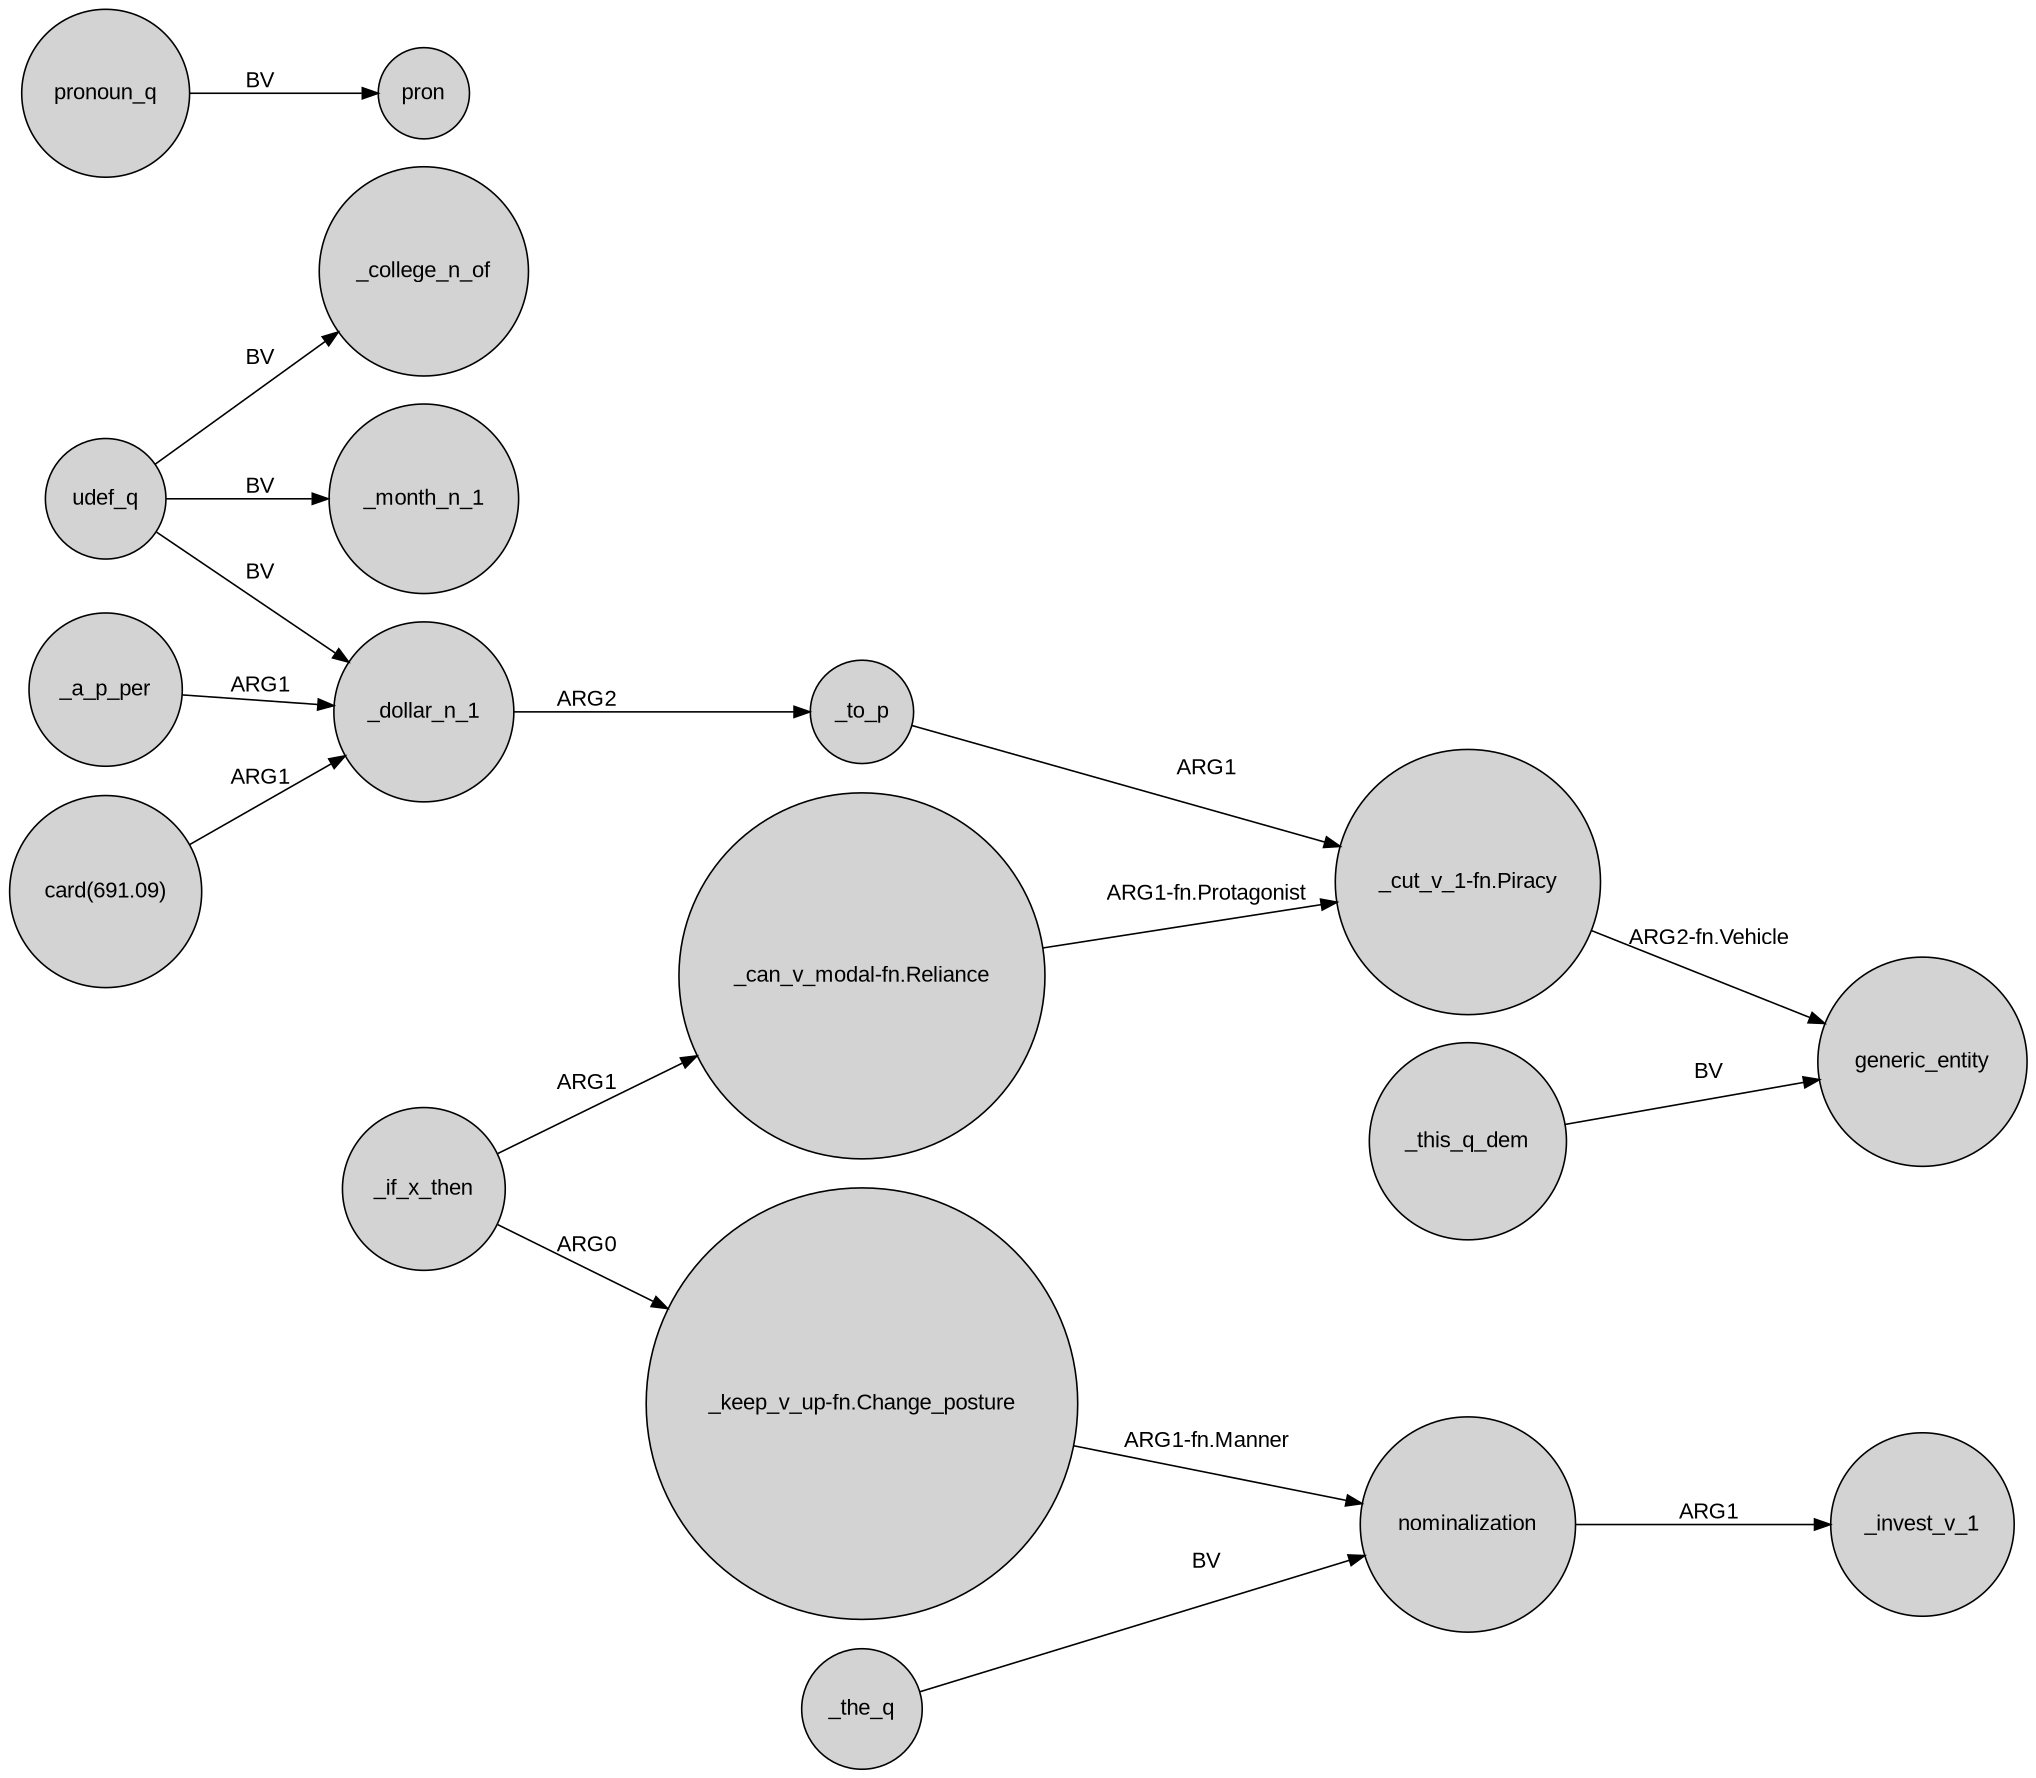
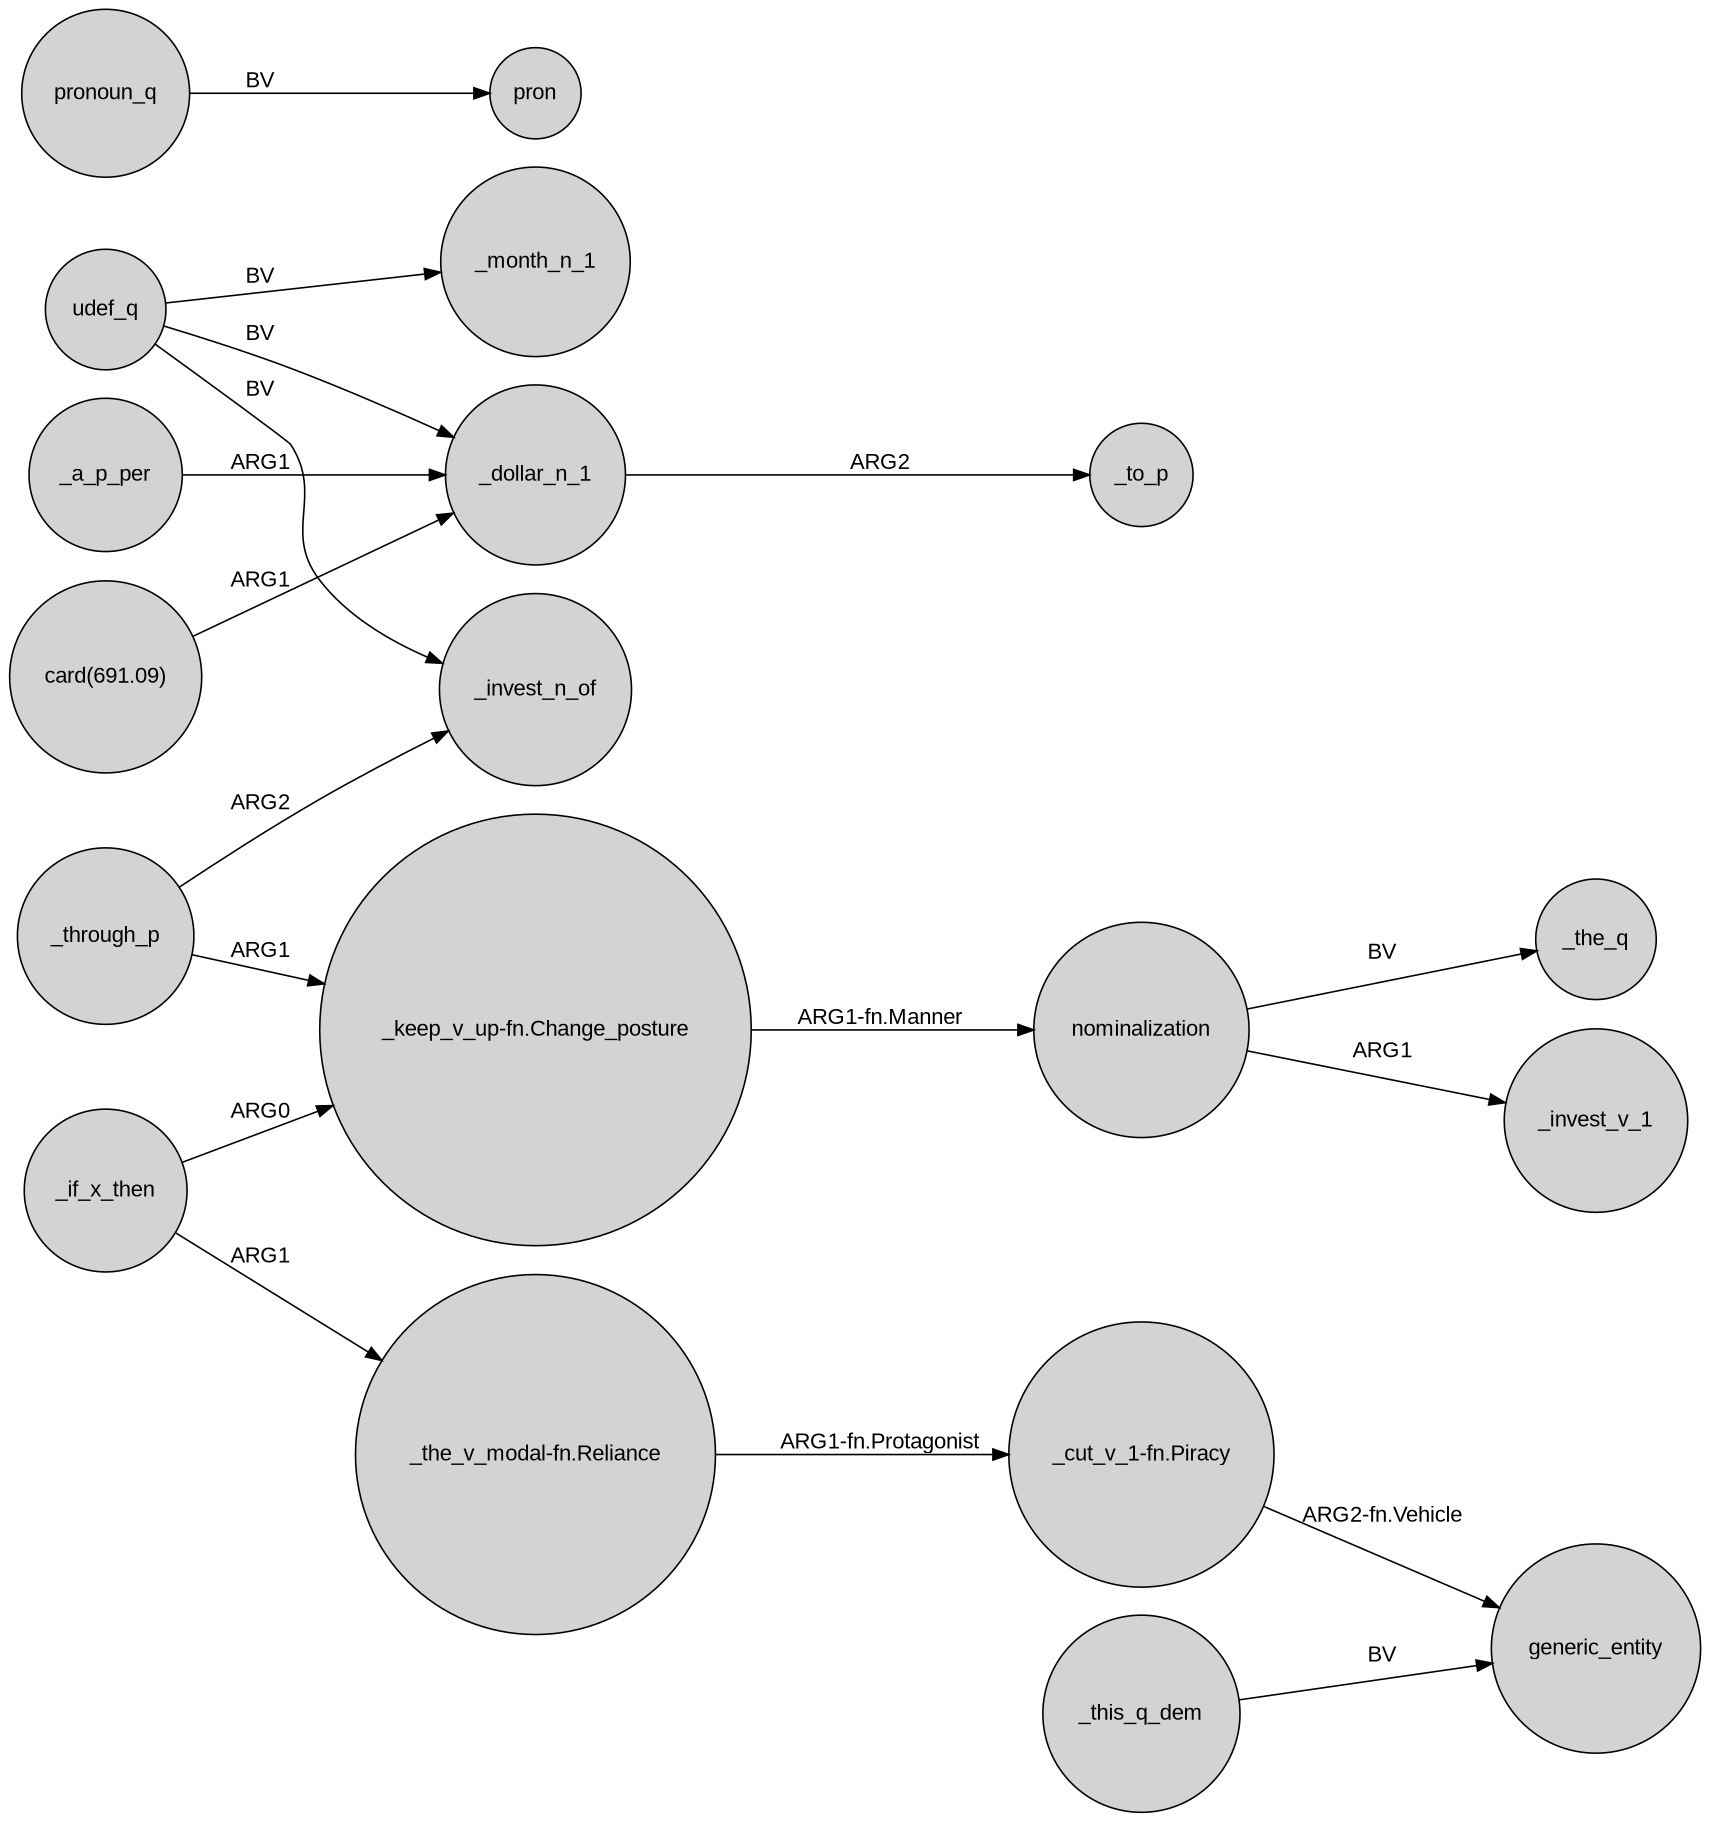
(424, 271) -> (535, 690)
(1118, 784) -> none
none -> (106, 936)
(862, 976) -> (535, 1455)
(1135, 1626) -> (1384, 982)
